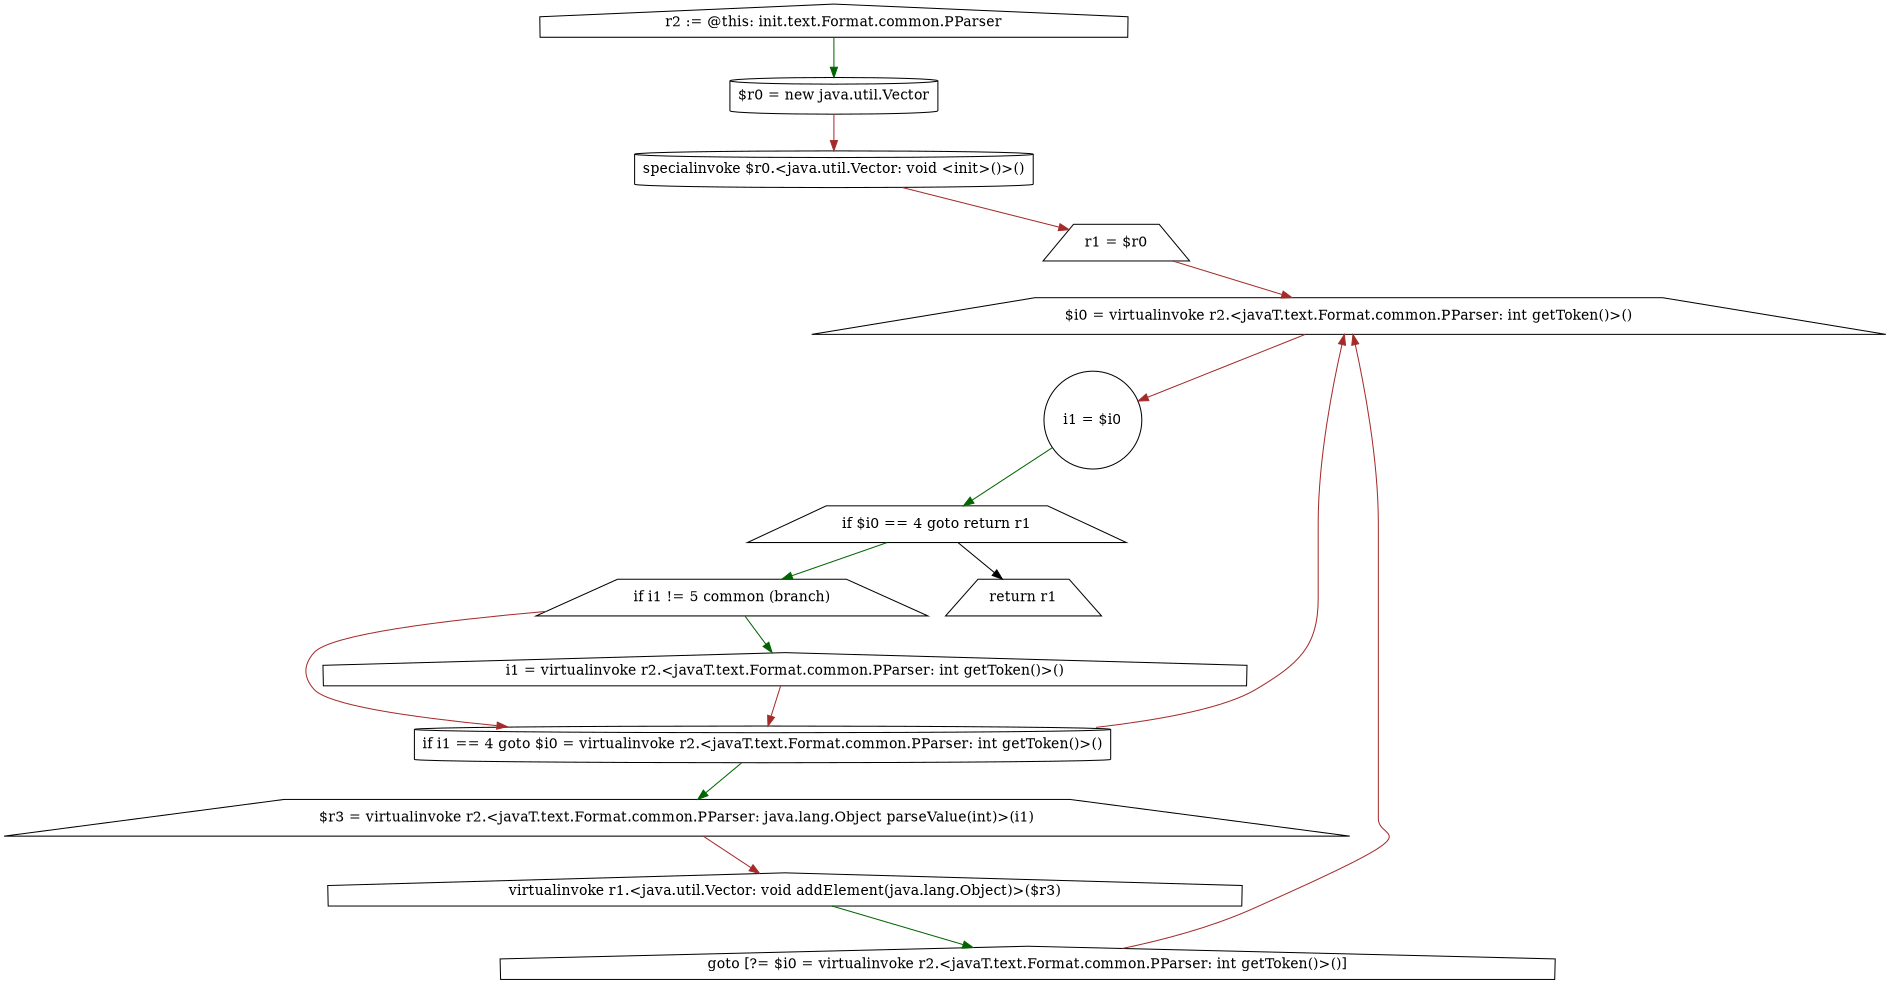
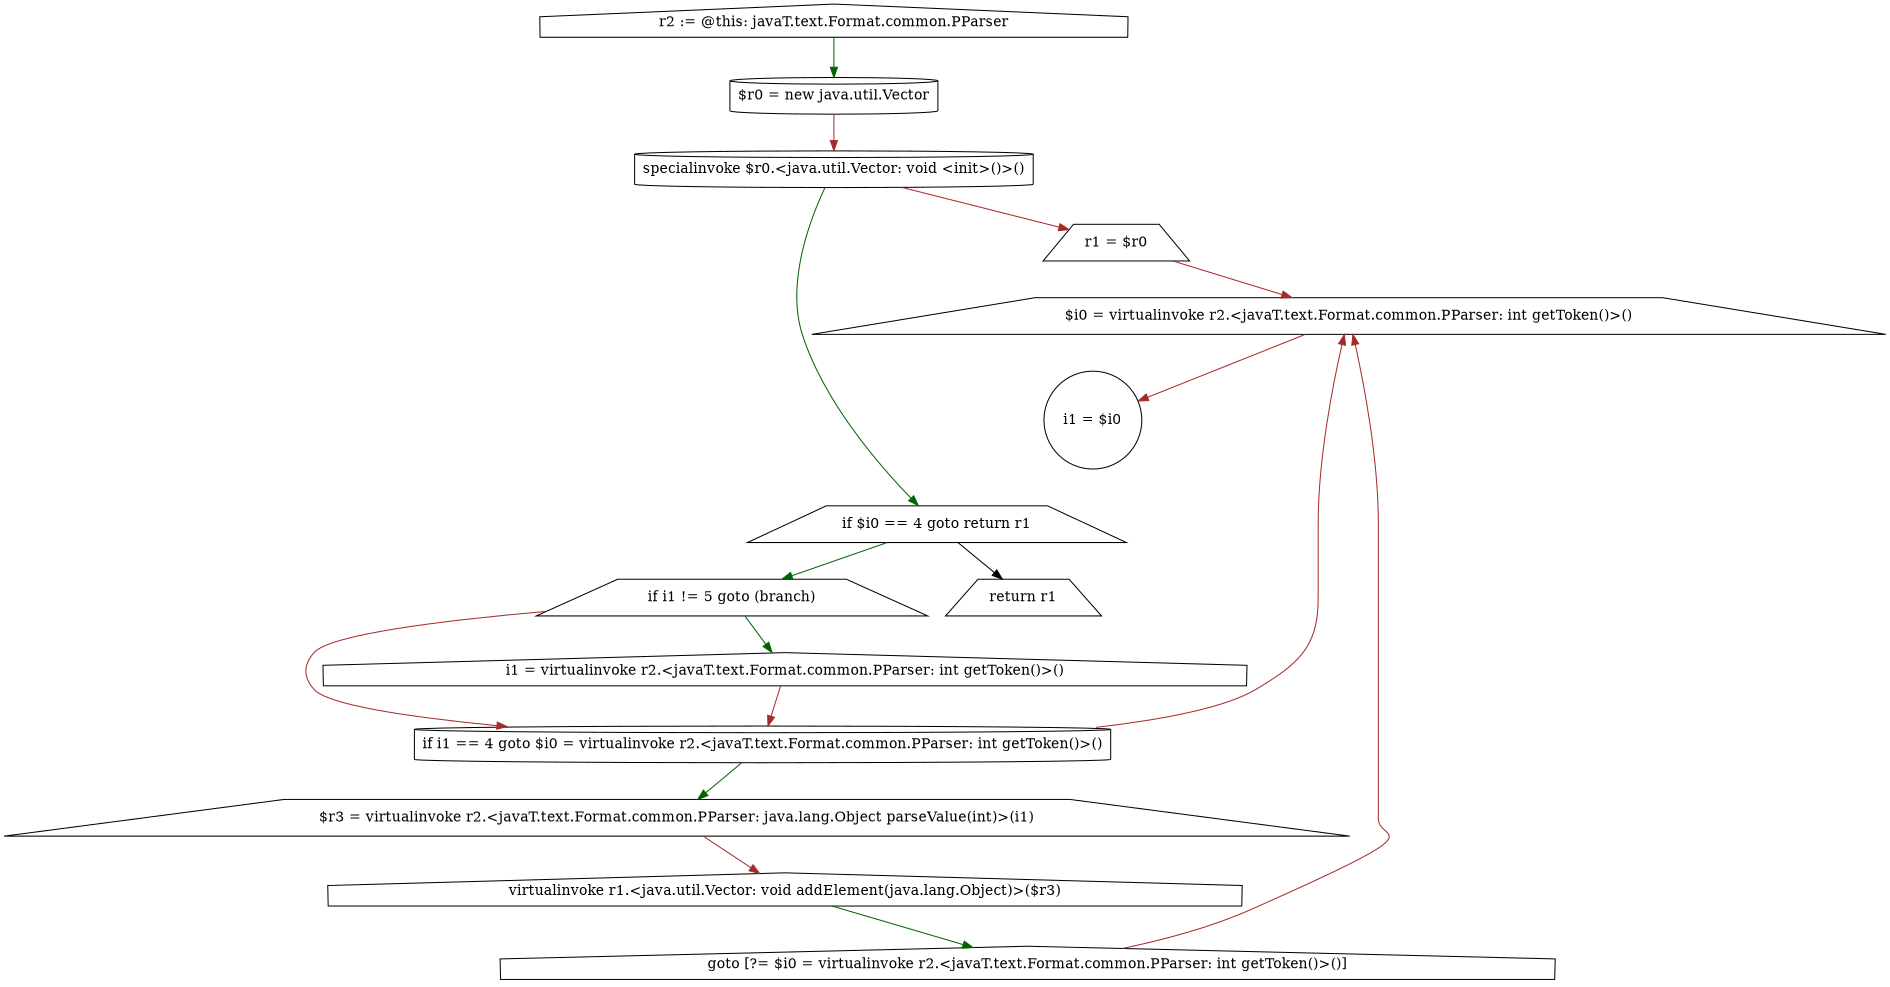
(834, 22) -> (834, 22)
(1012, 474) -> (811, 356)
(732, 598) -> (732, 598)
